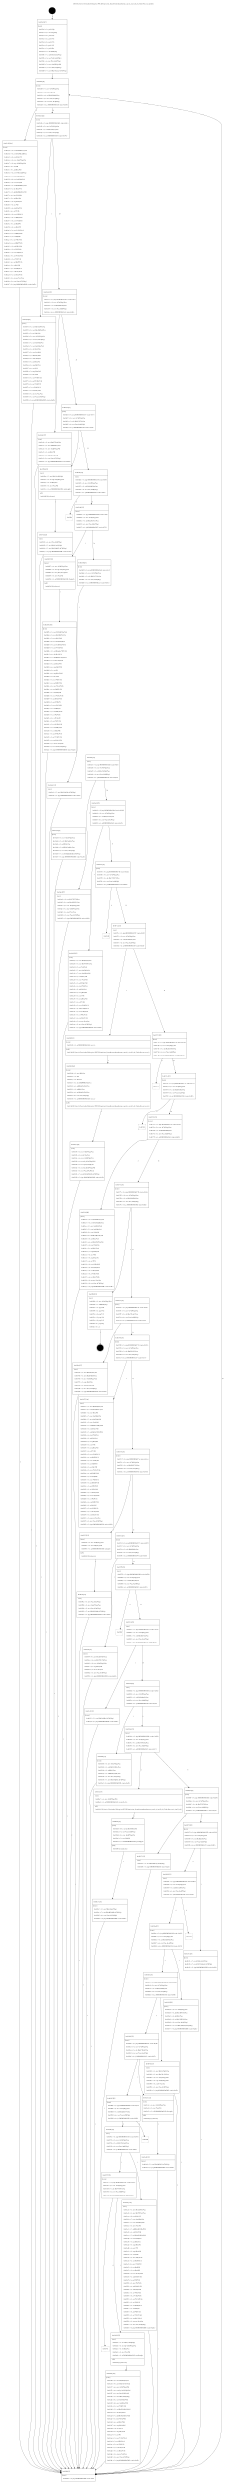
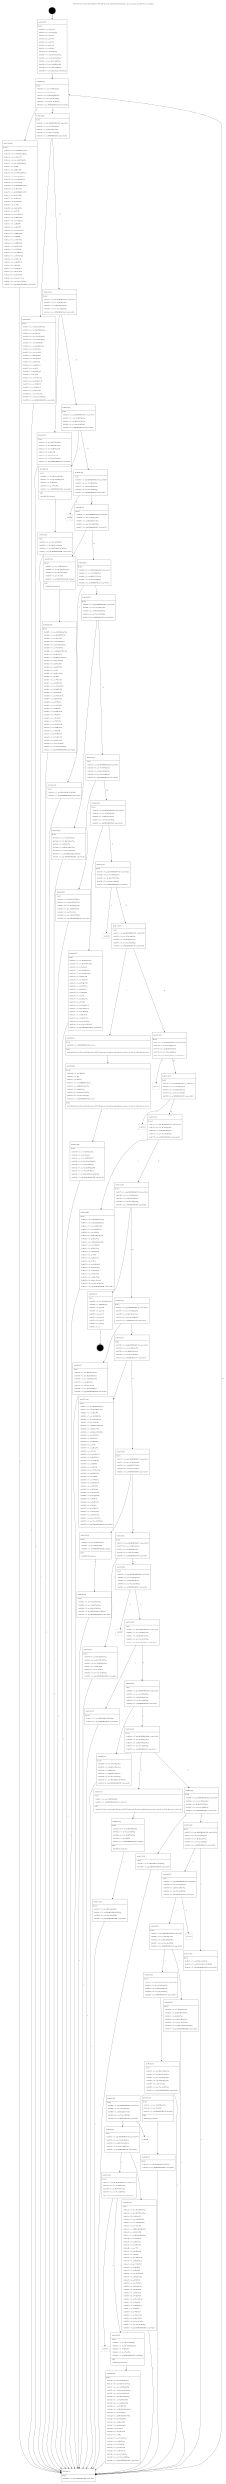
none -> (98, 607)
(142, 2046) -> none
